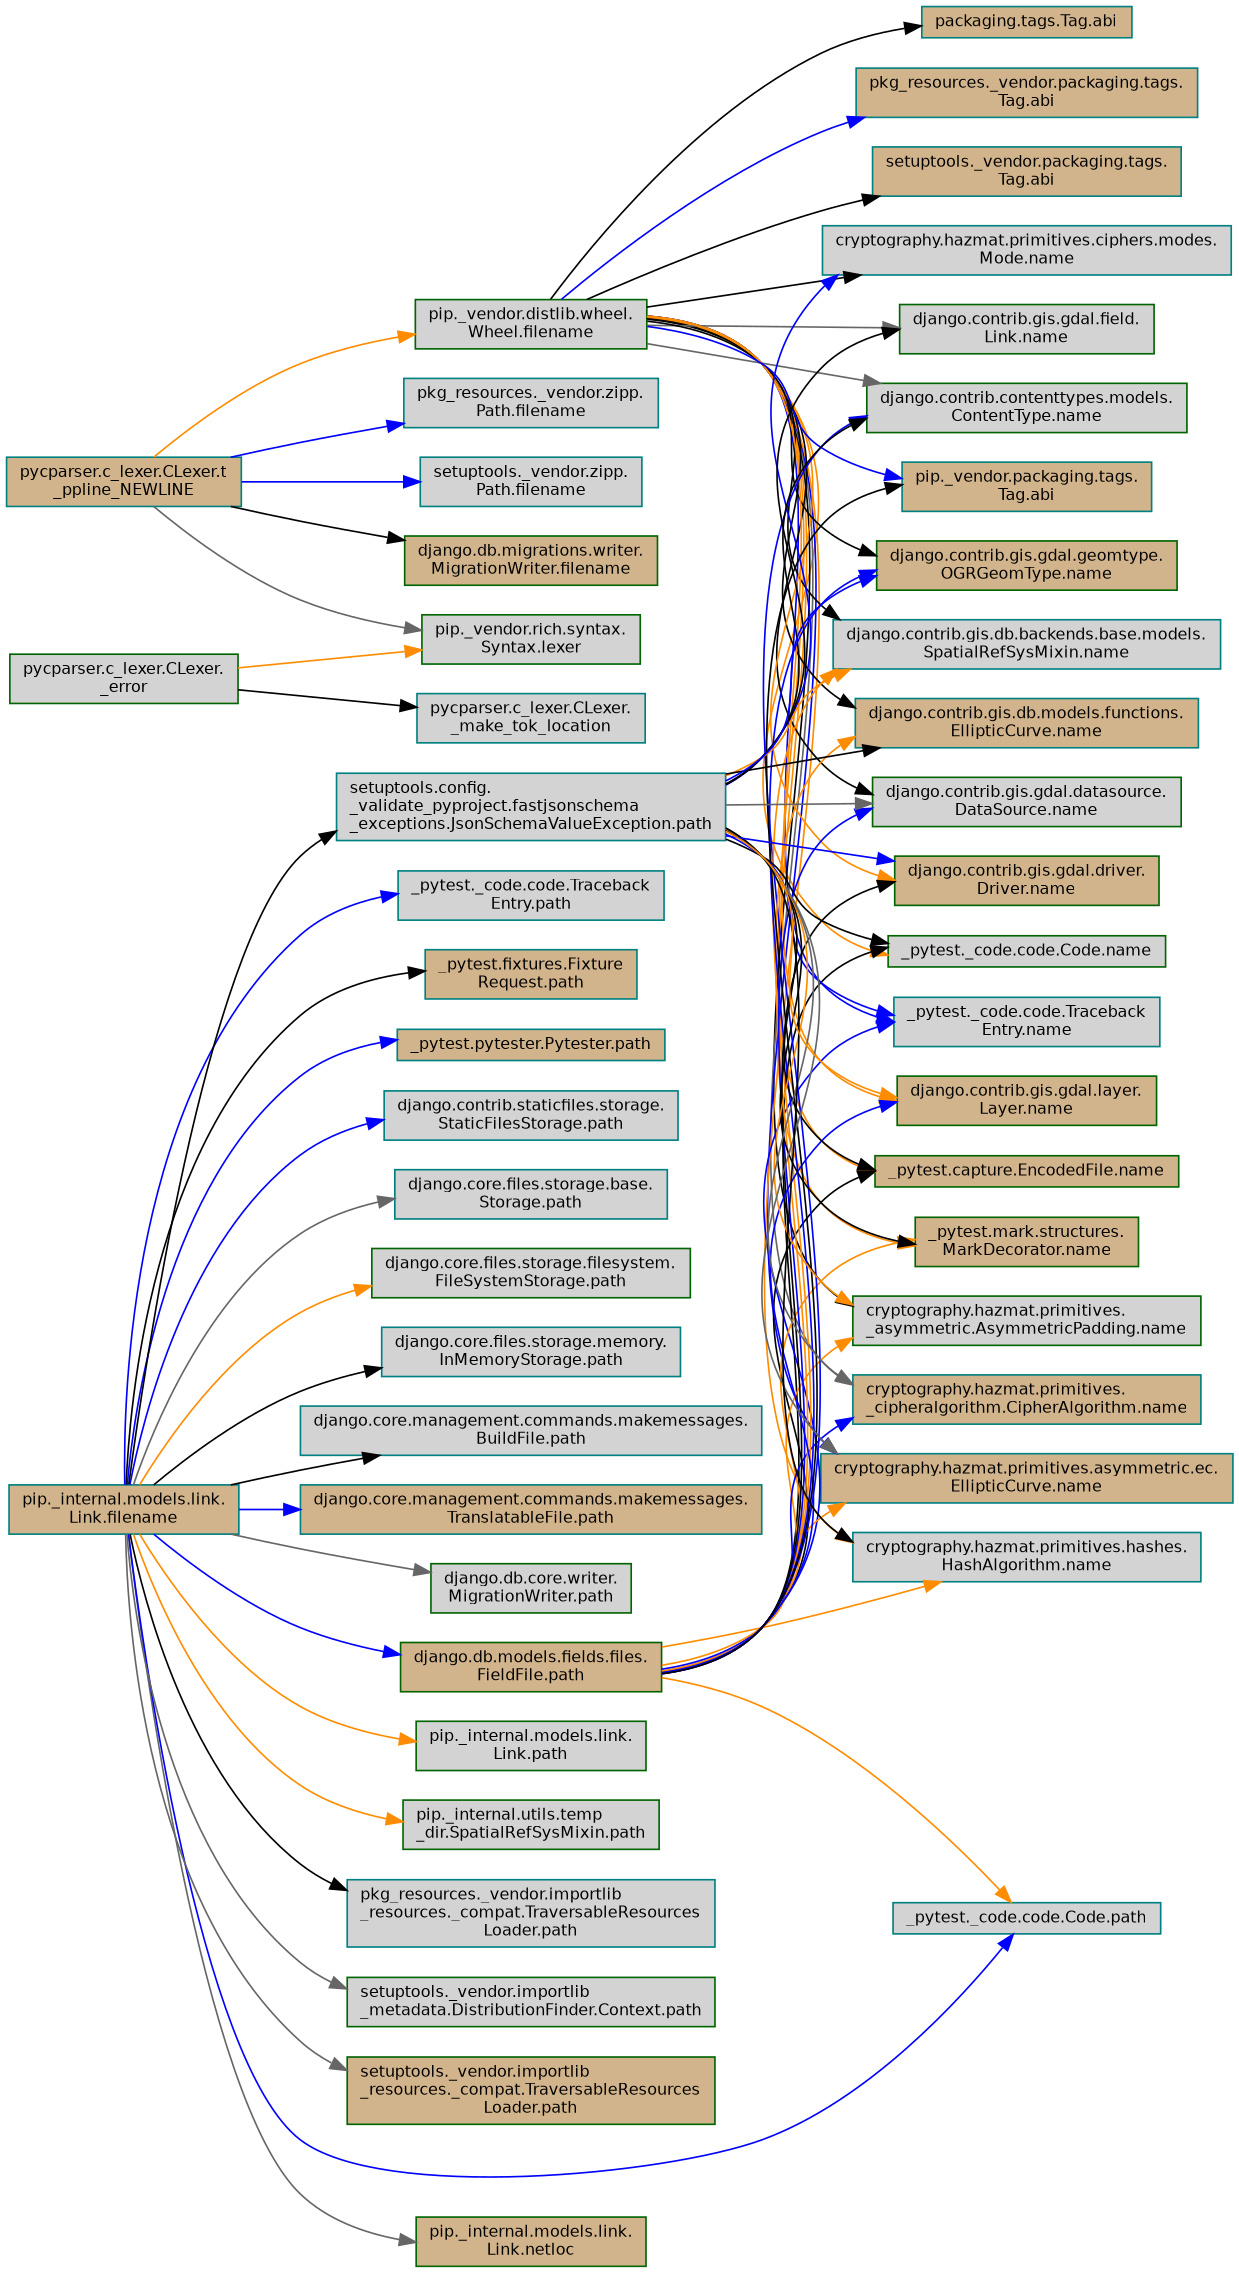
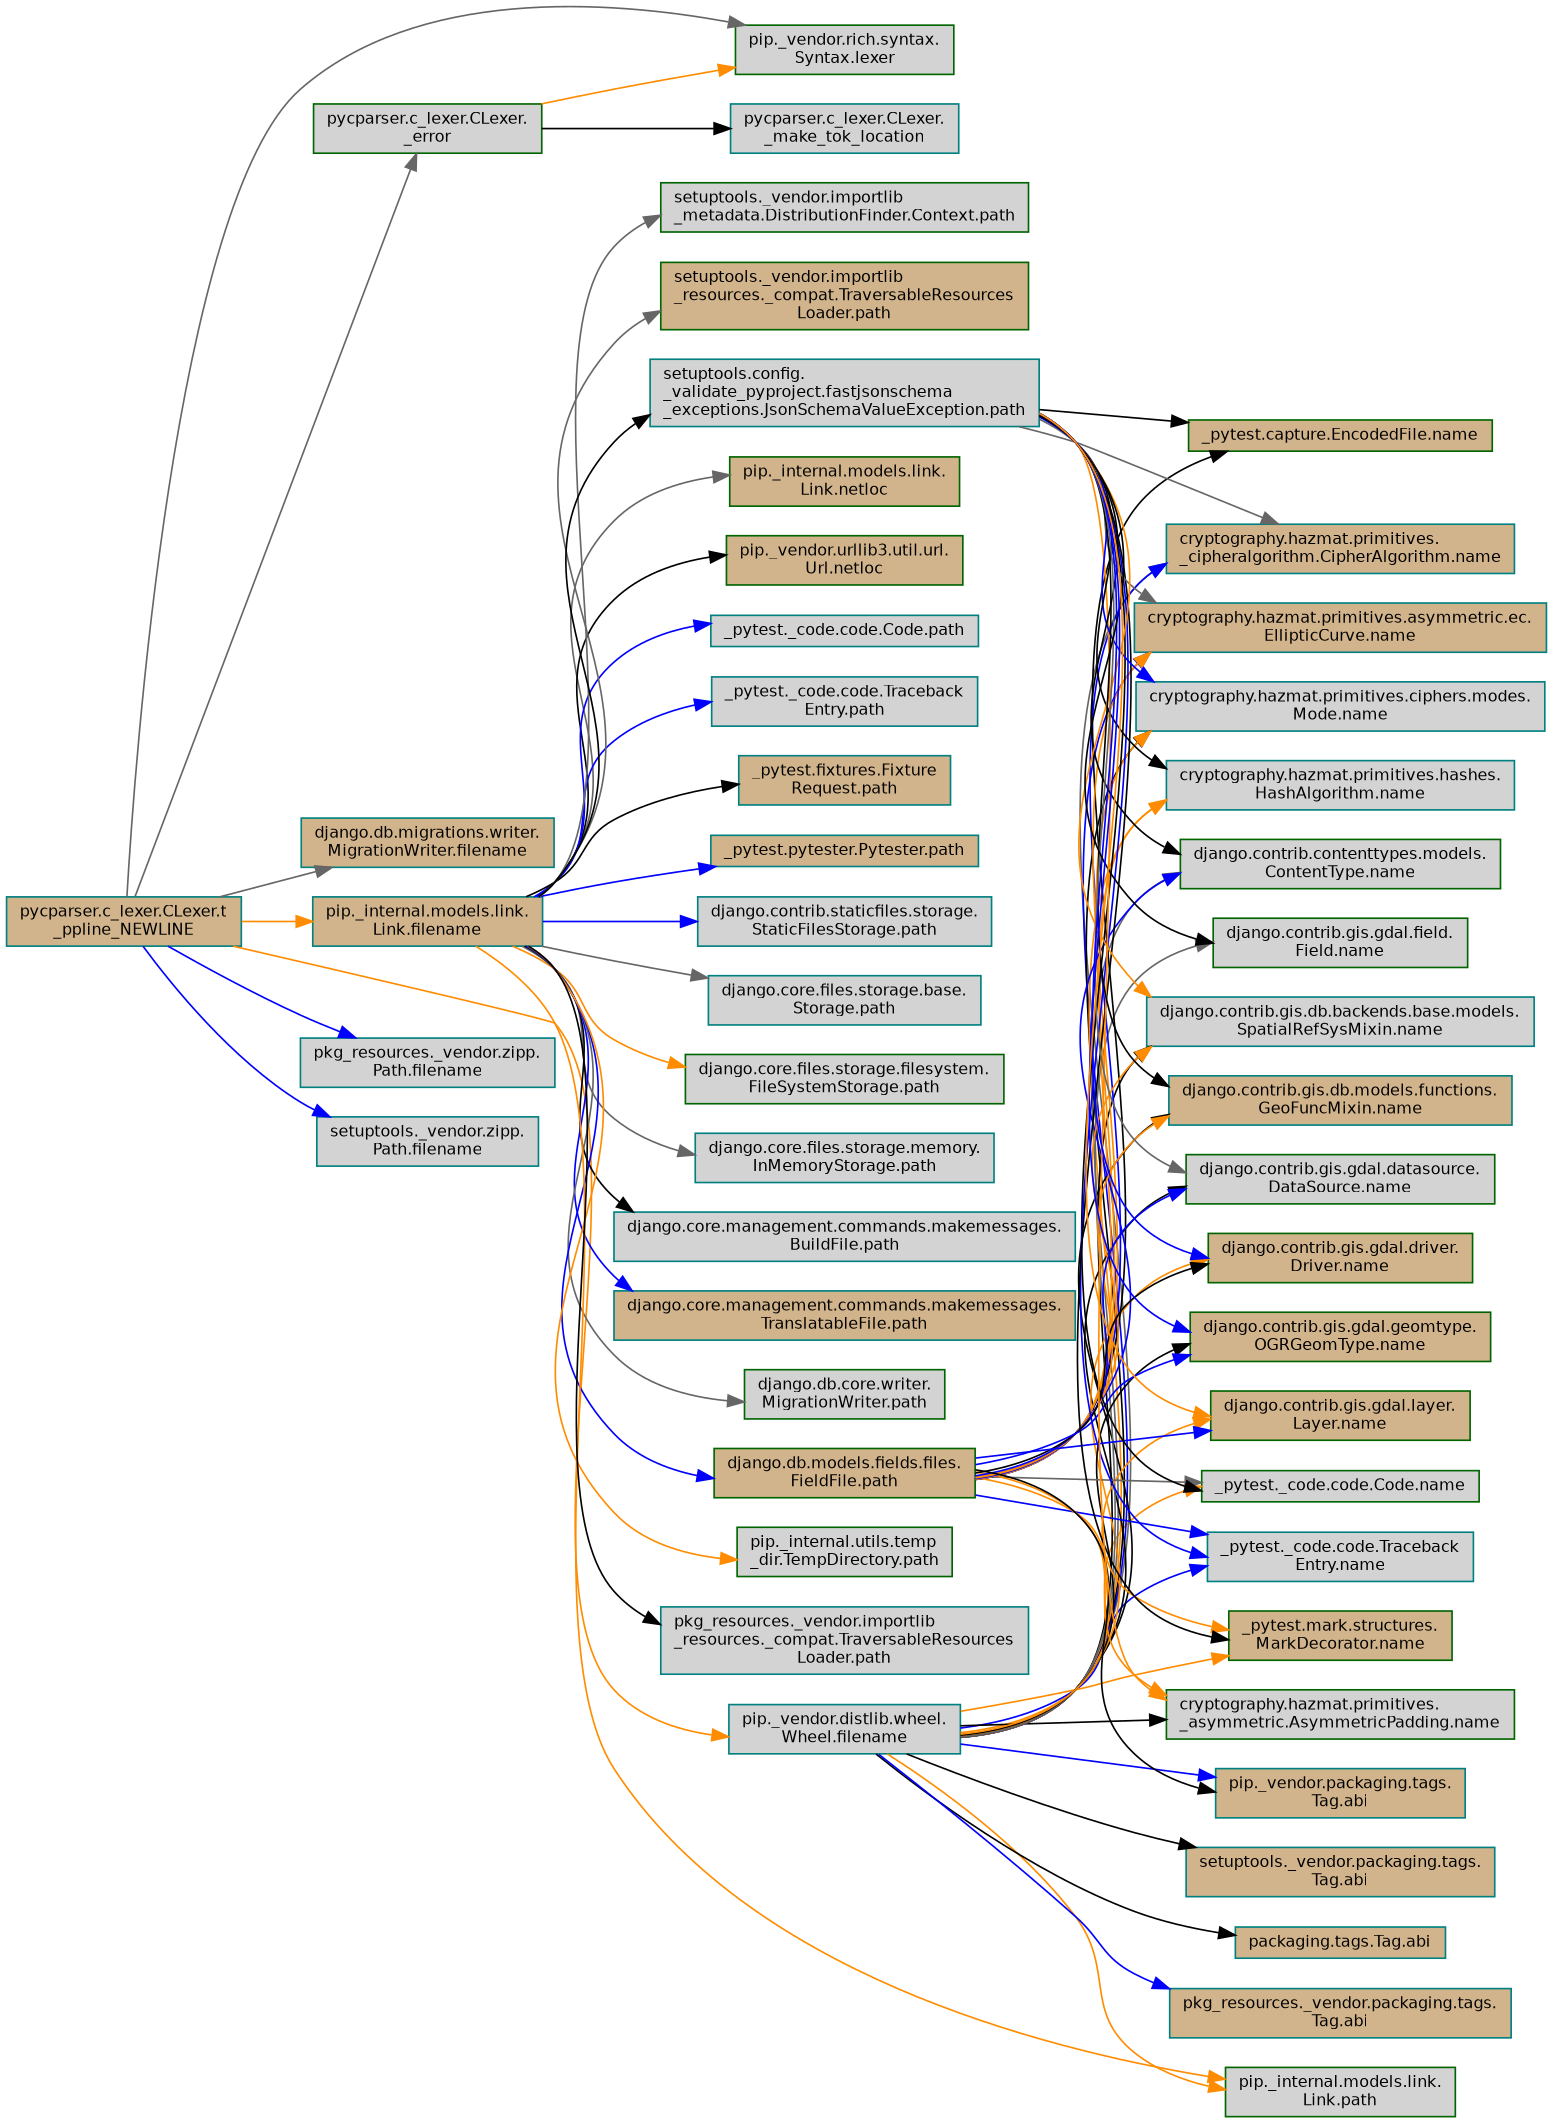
(531, 324) -> (845, 1729)
(1027, 329) -> (1340, 943)
(309, 523) -> (268, 884)
none -> (273, 533)
none -> (845, 560)
(531, 561) -> (428, 843)
(794, 712) -> (1094, 1953)
(1027, 723) -> (1340, 1100)
none -> (269, 921)
(793, 1331) -> (1075, 1479)
(253, 1415) -> (616, 1120)
(847, 1756) -> (1109, 1143)
(531, 1825) -> (845, 1552)
